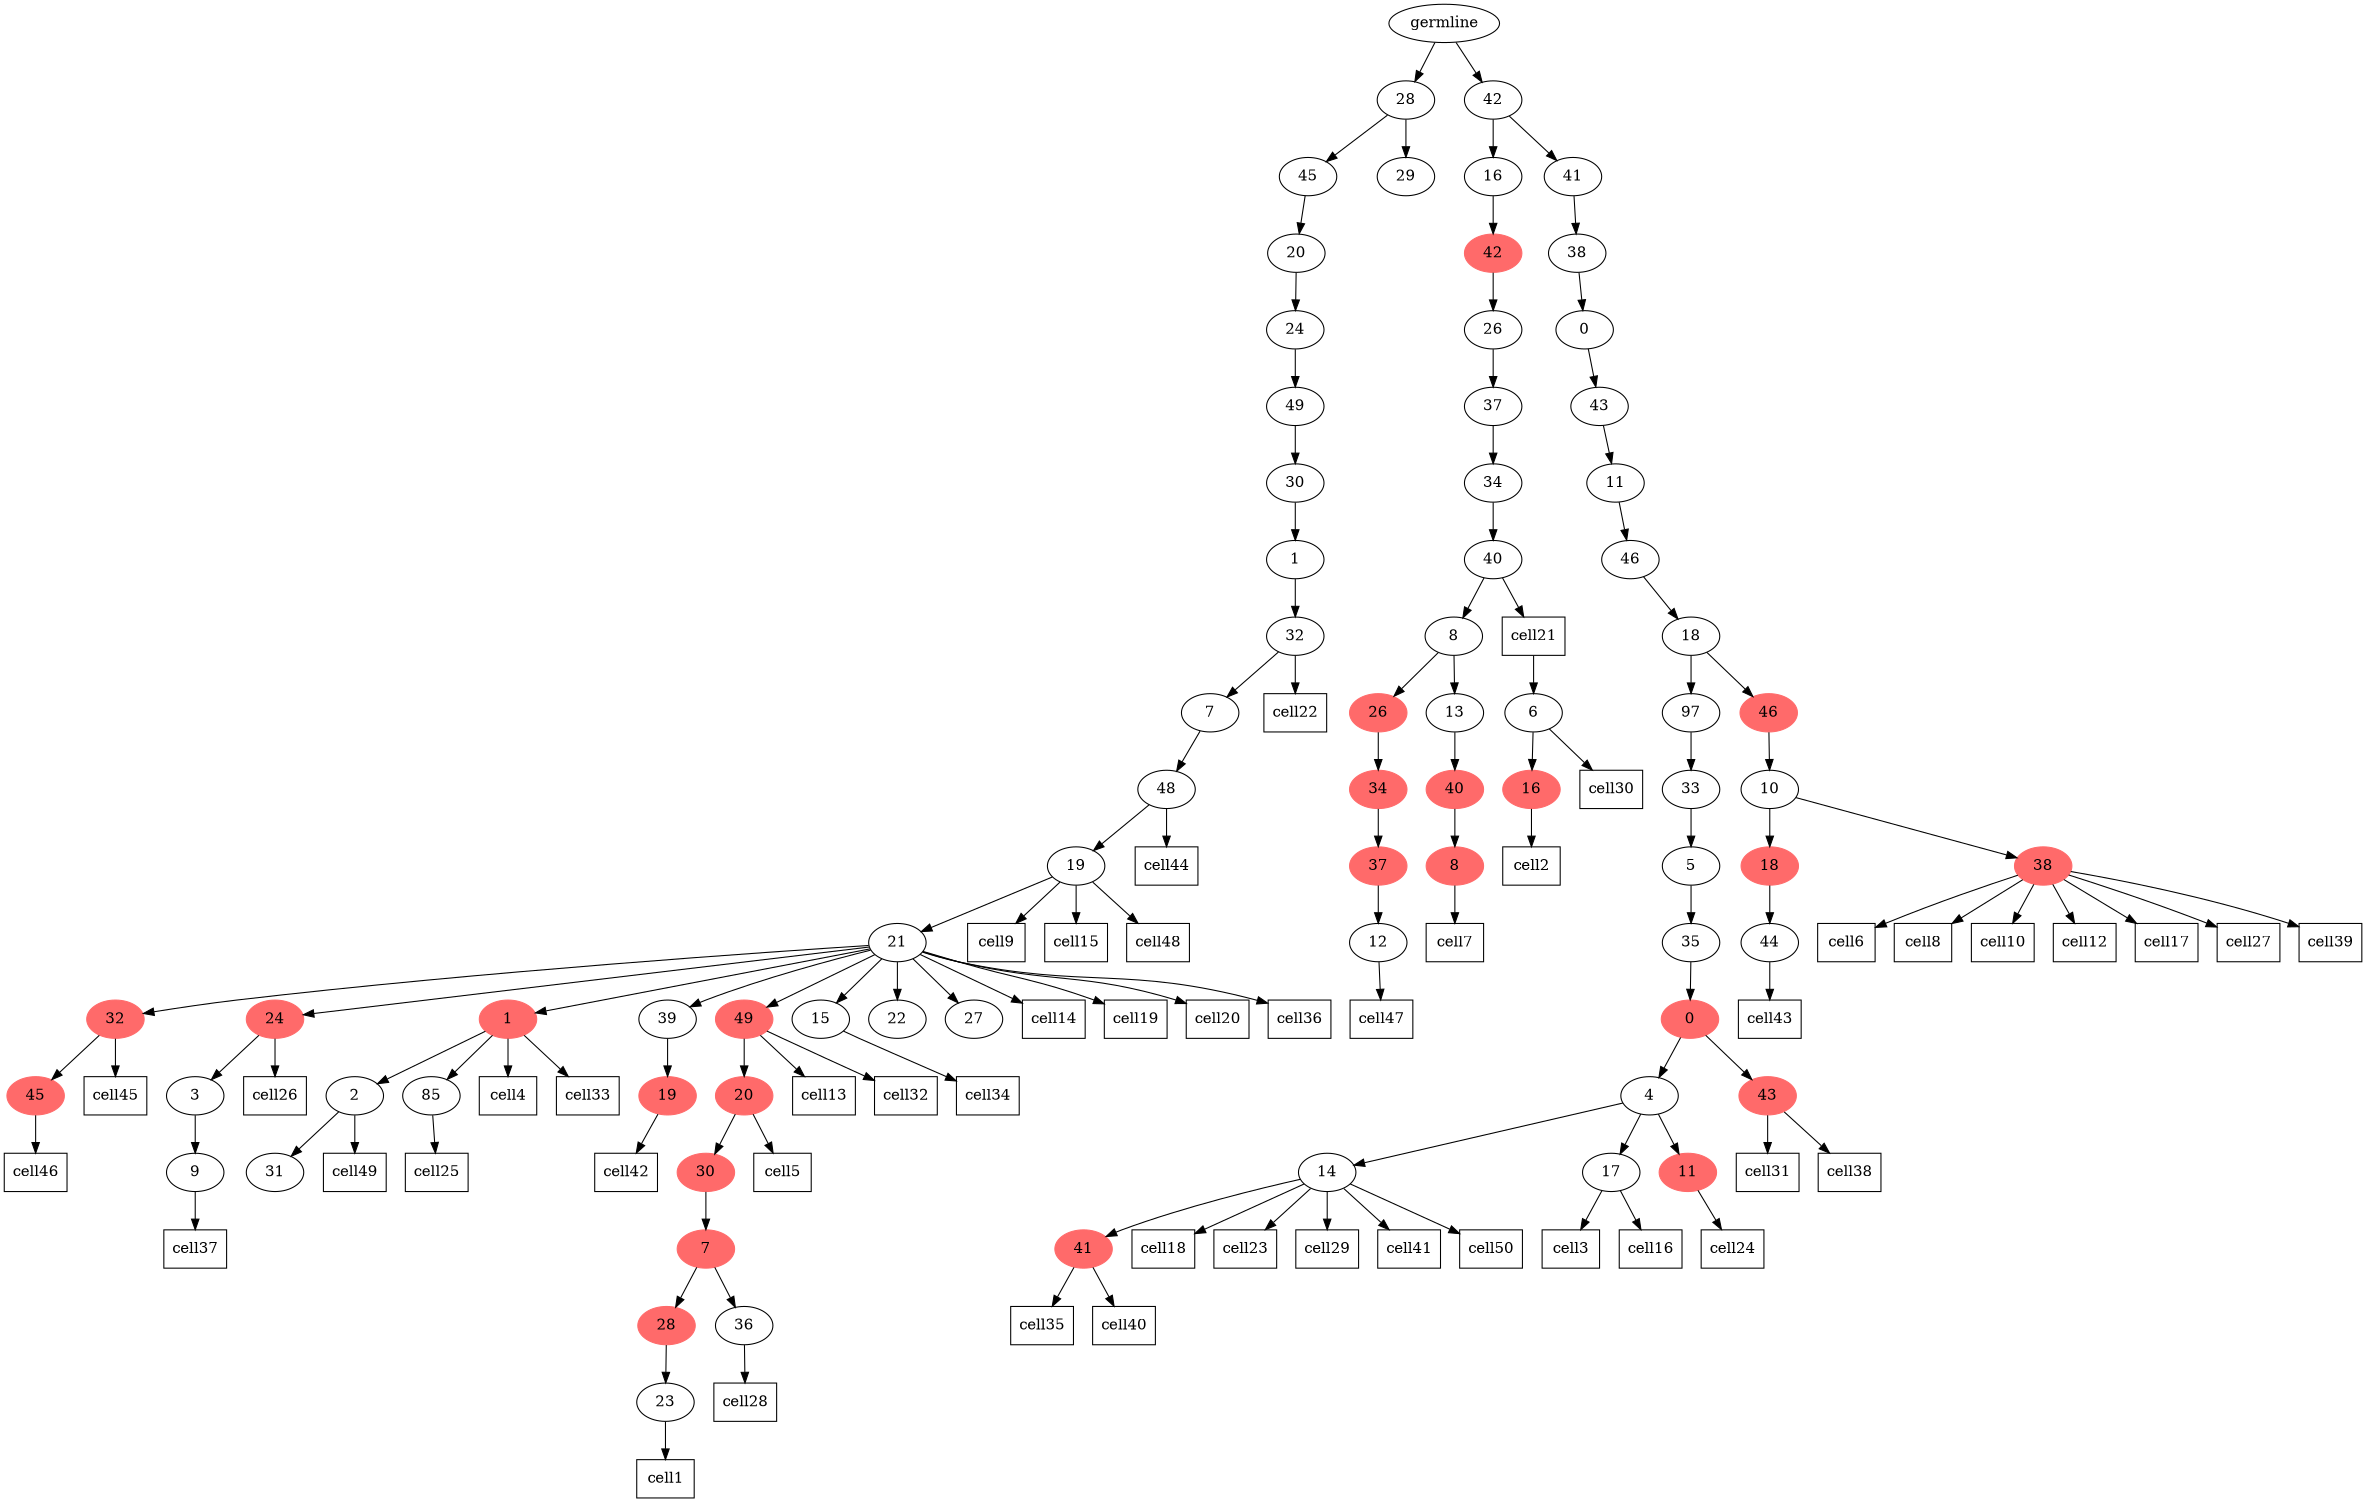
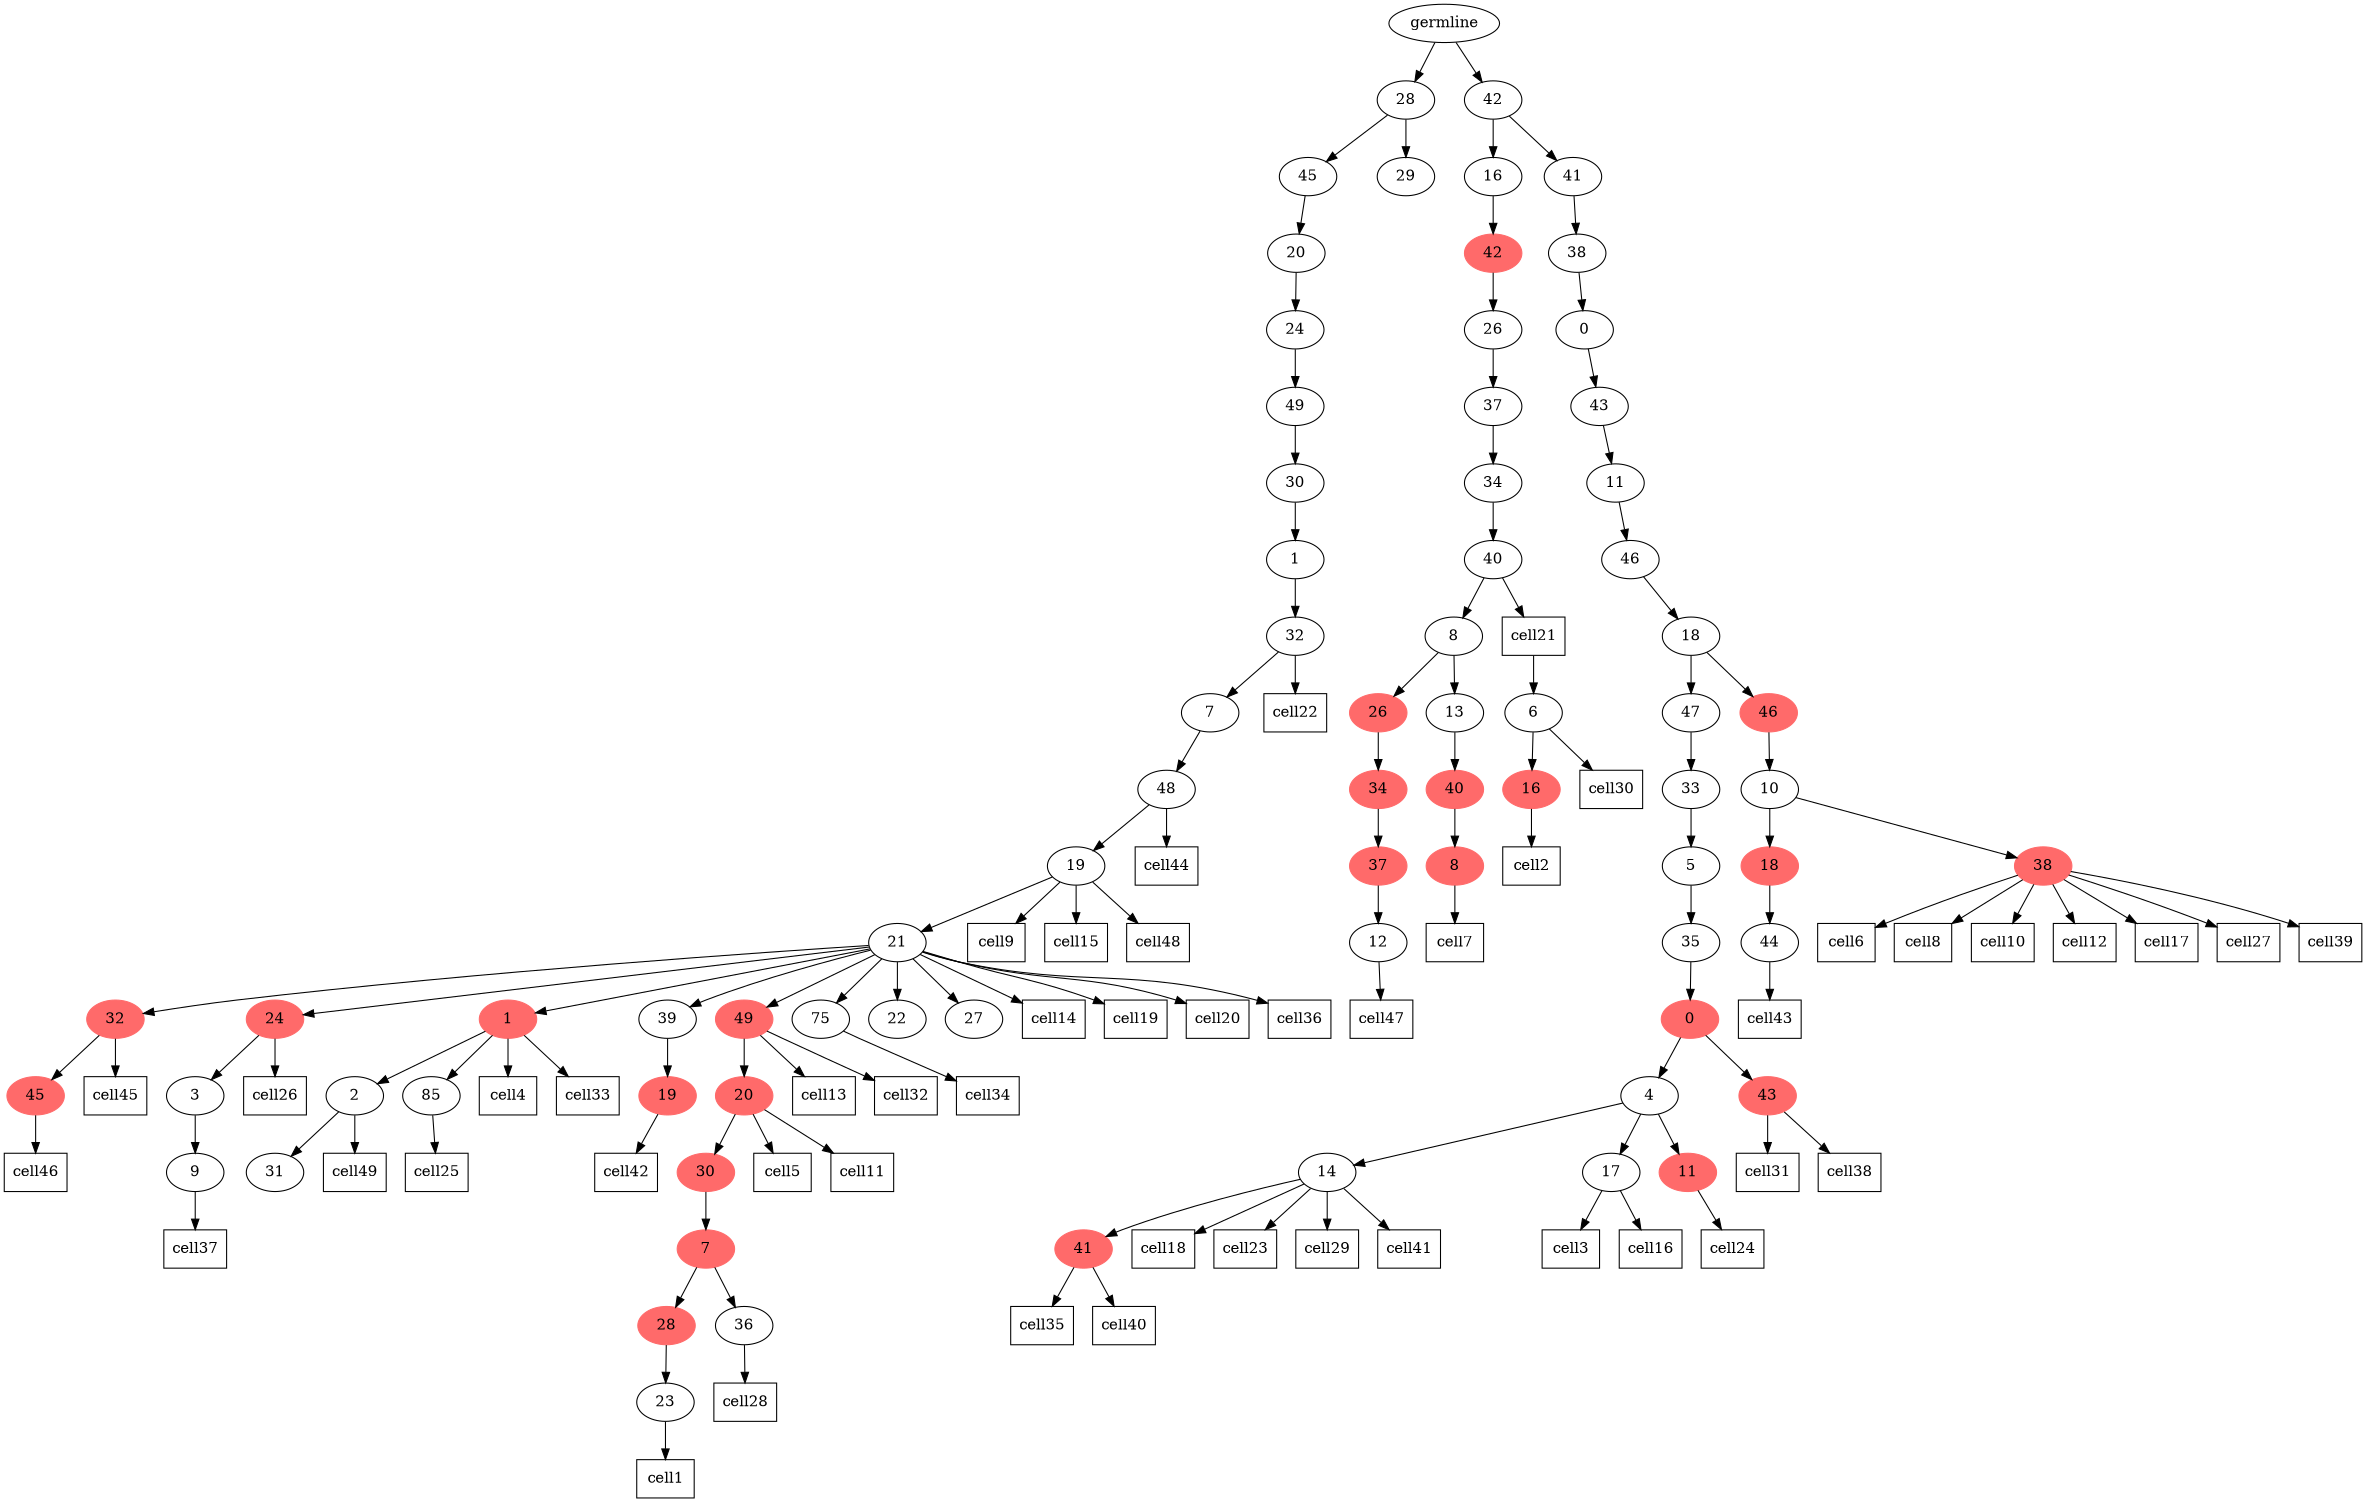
(1691, 713) -> (1691, 713)
(821, 1019) -> (821, 1019)
none -> (862, 1172)
(1491, 1249) -> none
